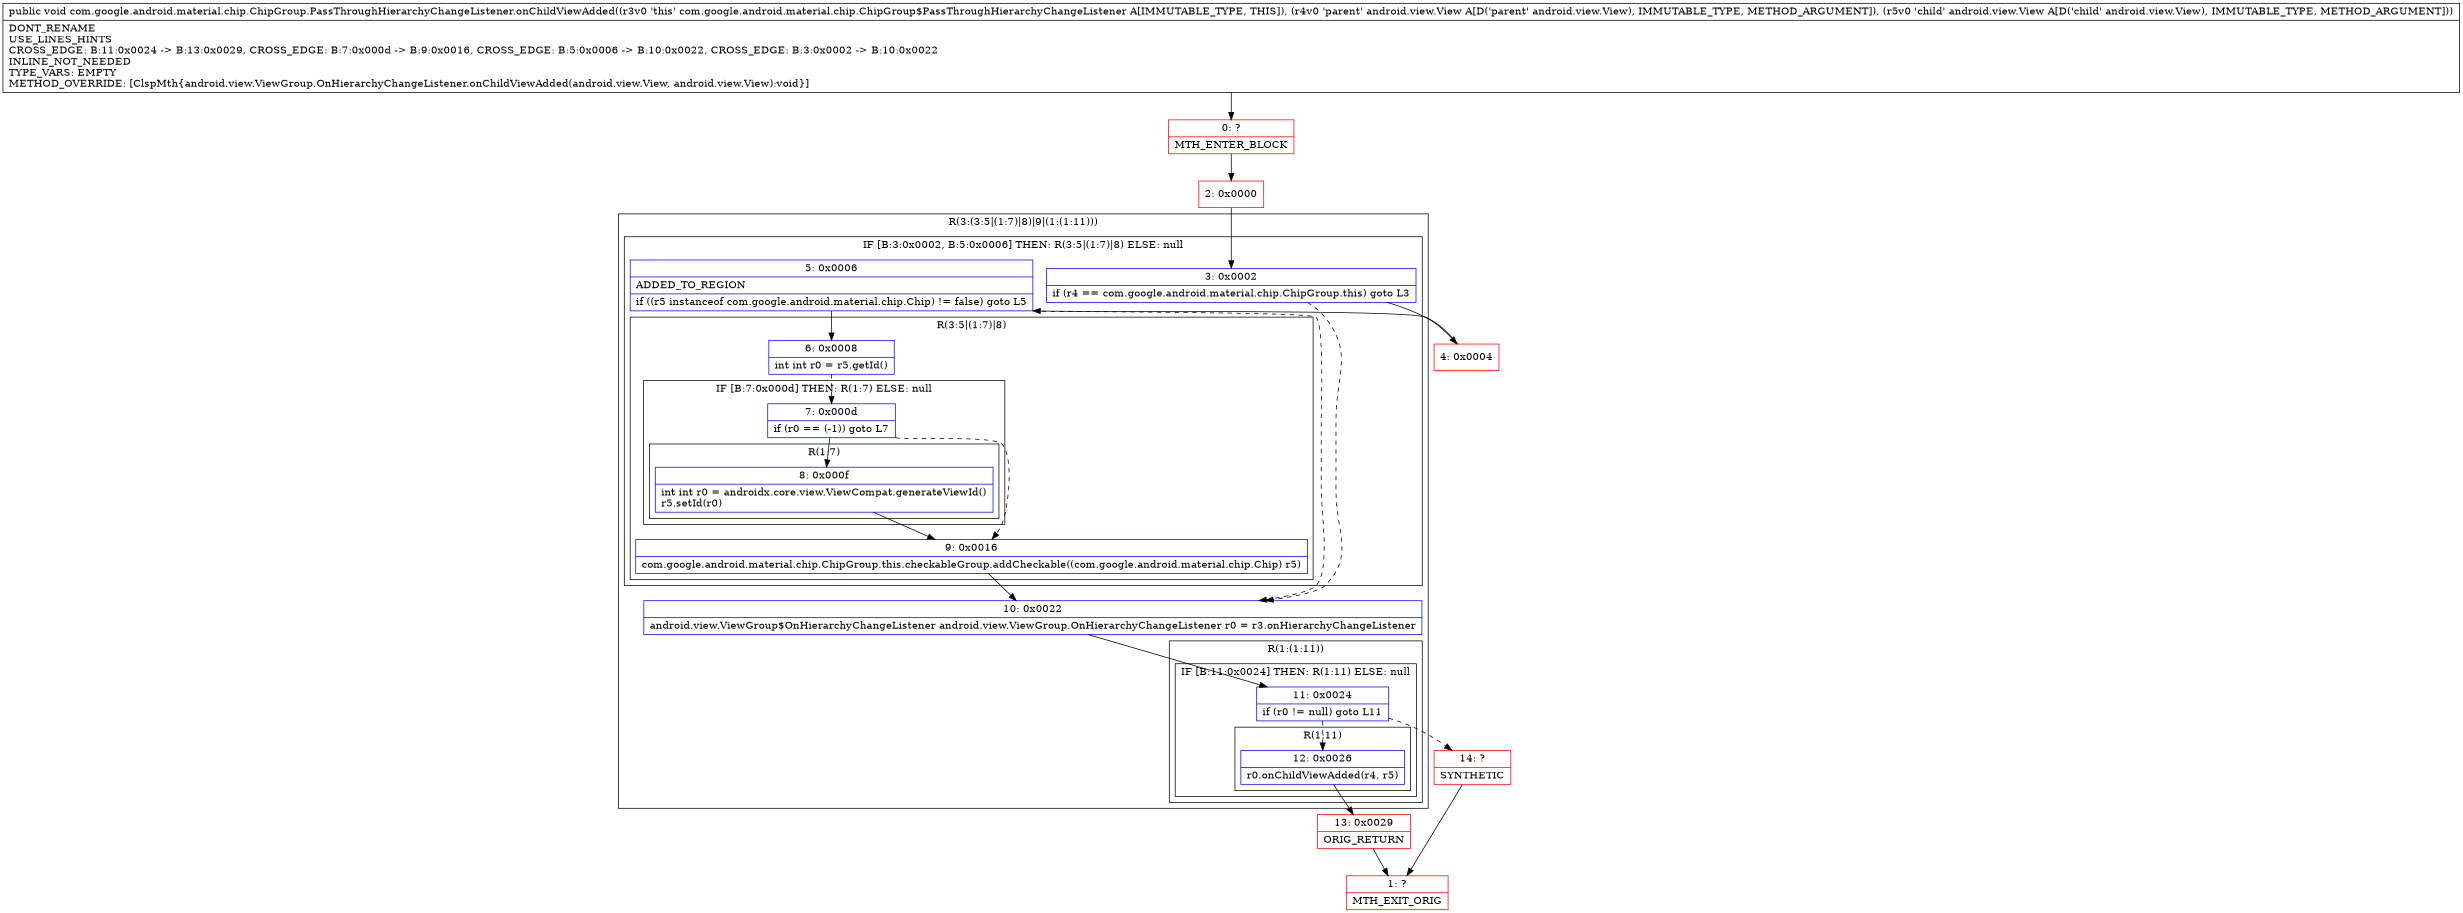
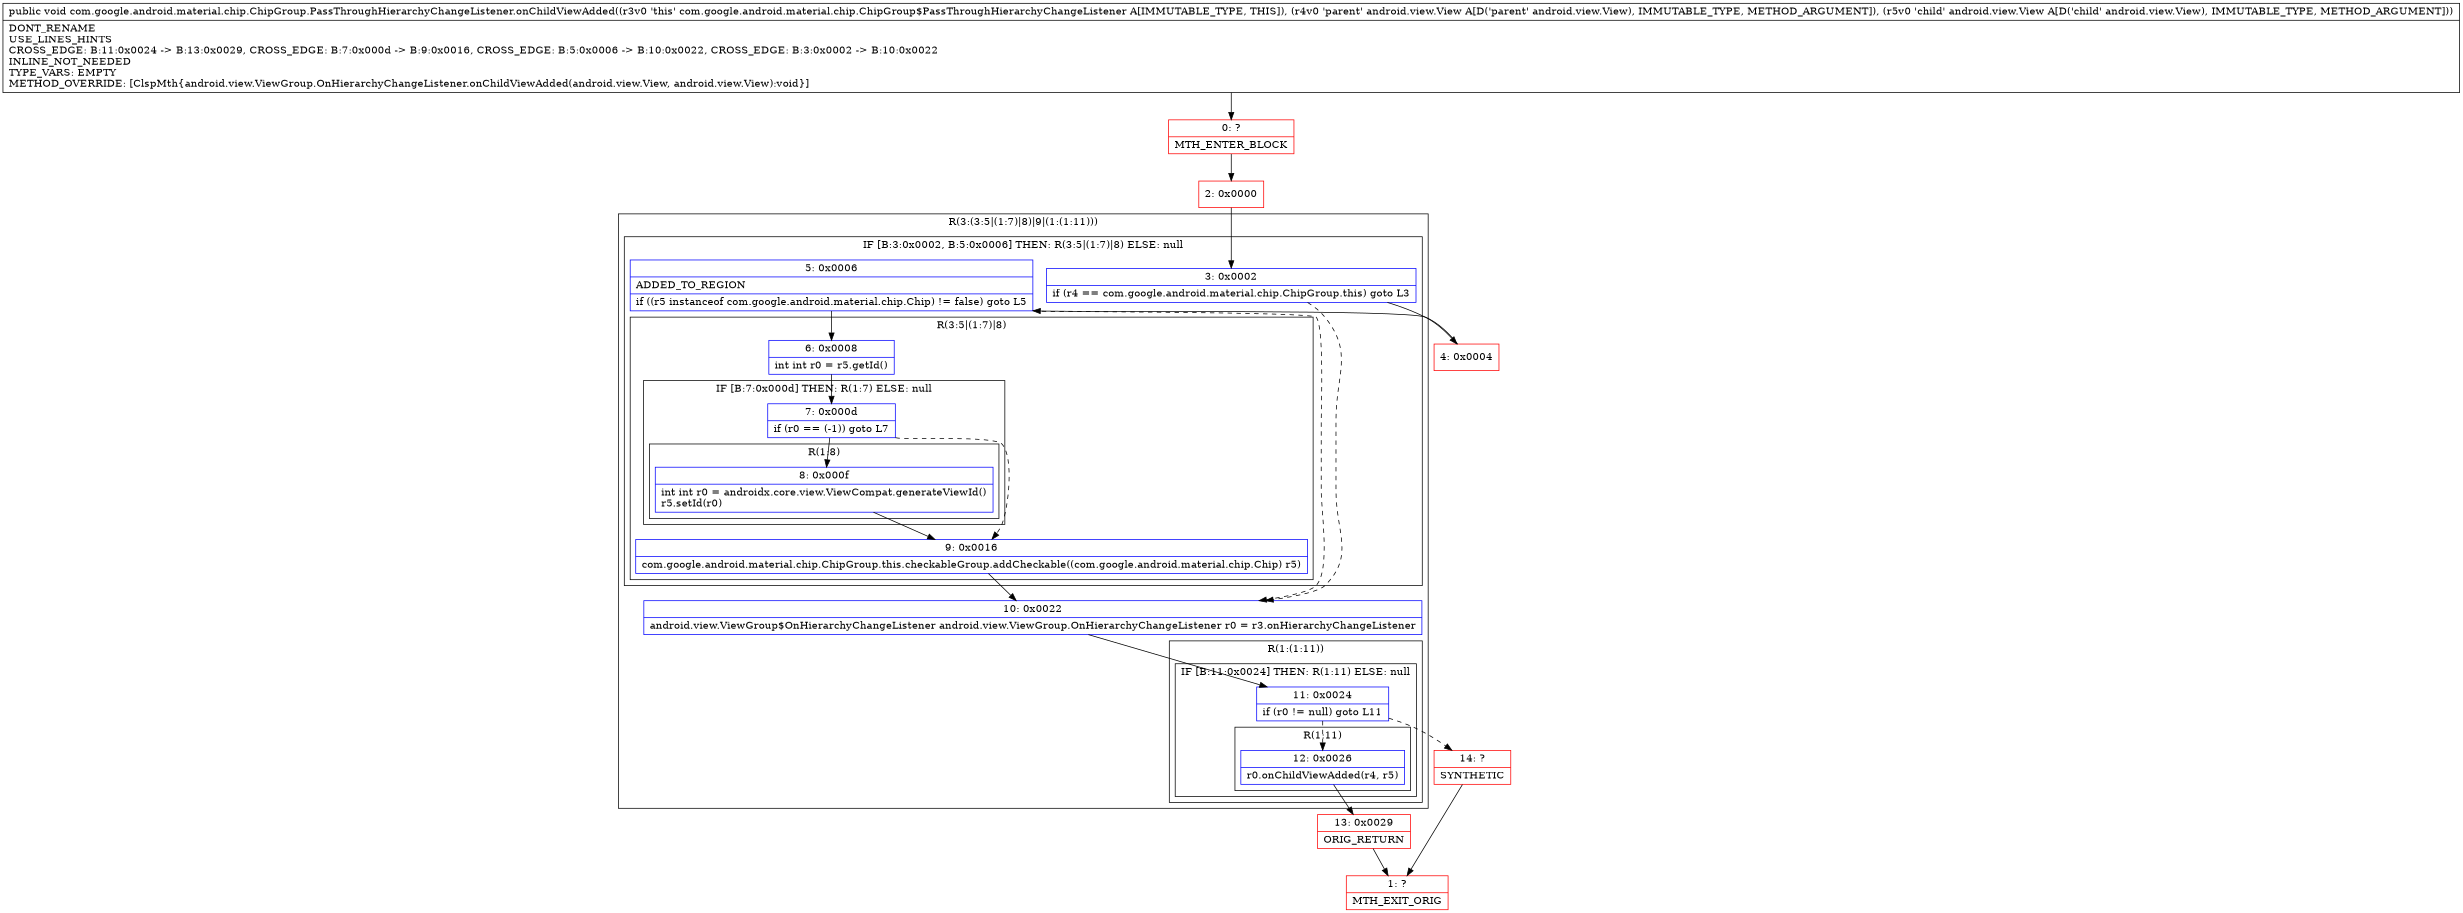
(832, 385) -> (832, 385)
(824, 452) -> (824, 452)
